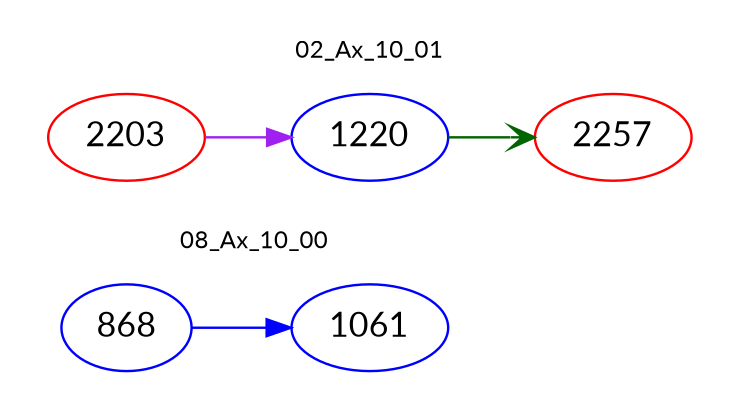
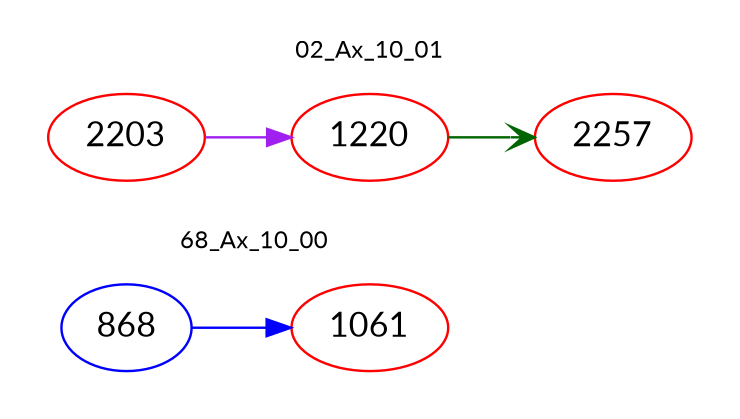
(370, 137) -> (370, 137)
(255, 242) -> (255, 242)
(370, 328) -> (370, 328)
